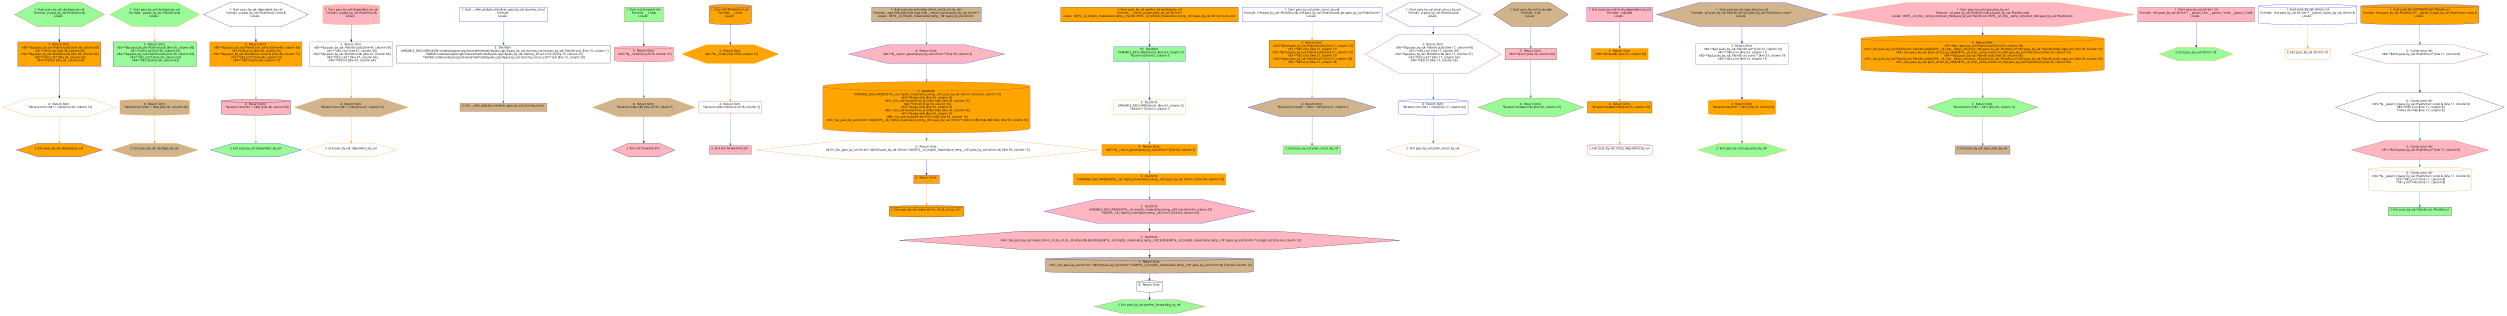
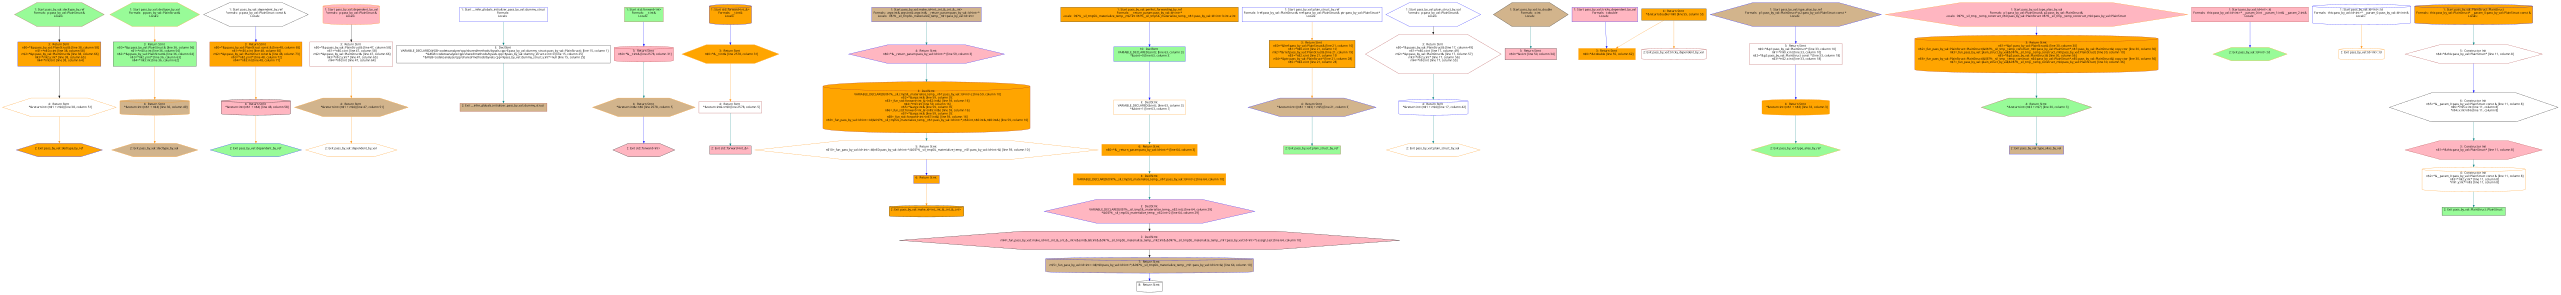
(1620, 80) -> (1641, 33)
(1531, 107) -> none
(1150, 307) -> none
